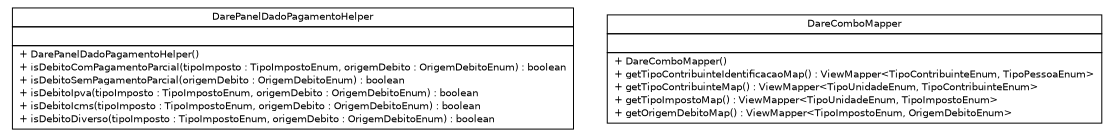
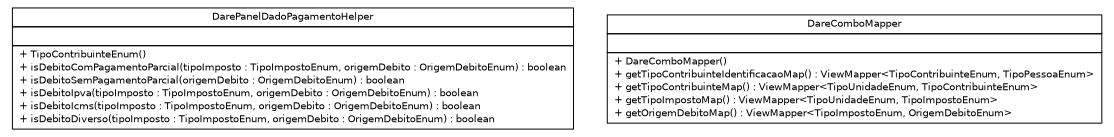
(109, 55) -> (83, 55)
